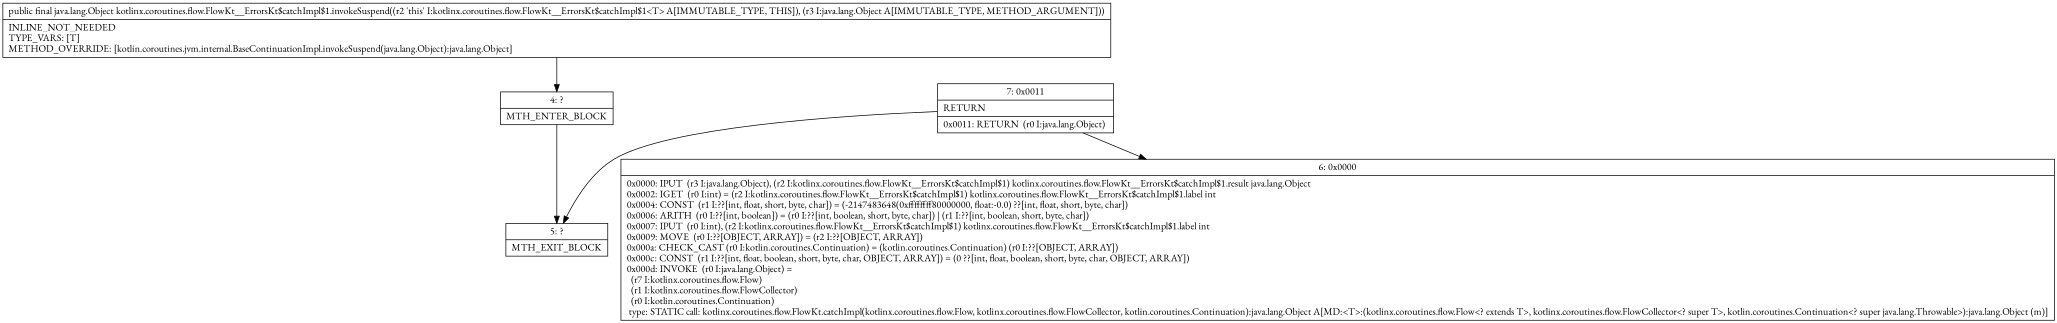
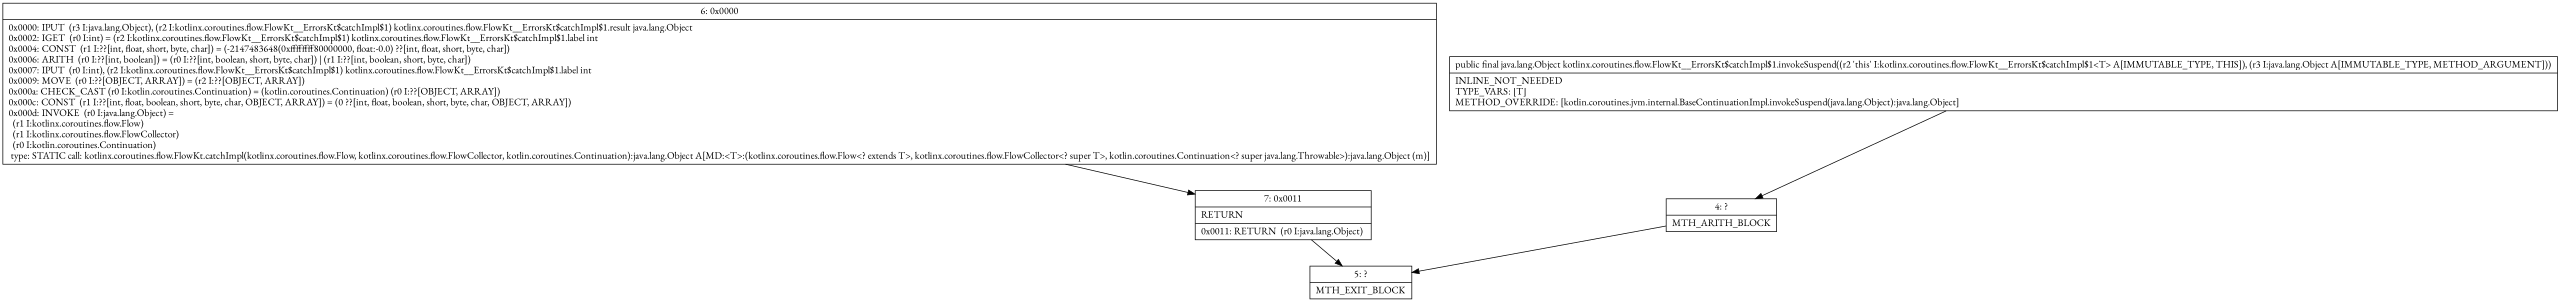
(557, 116) -> (1721, 223)
(1111, 145) -> (1127, 178)
(694, 280) -> (76, 124)
